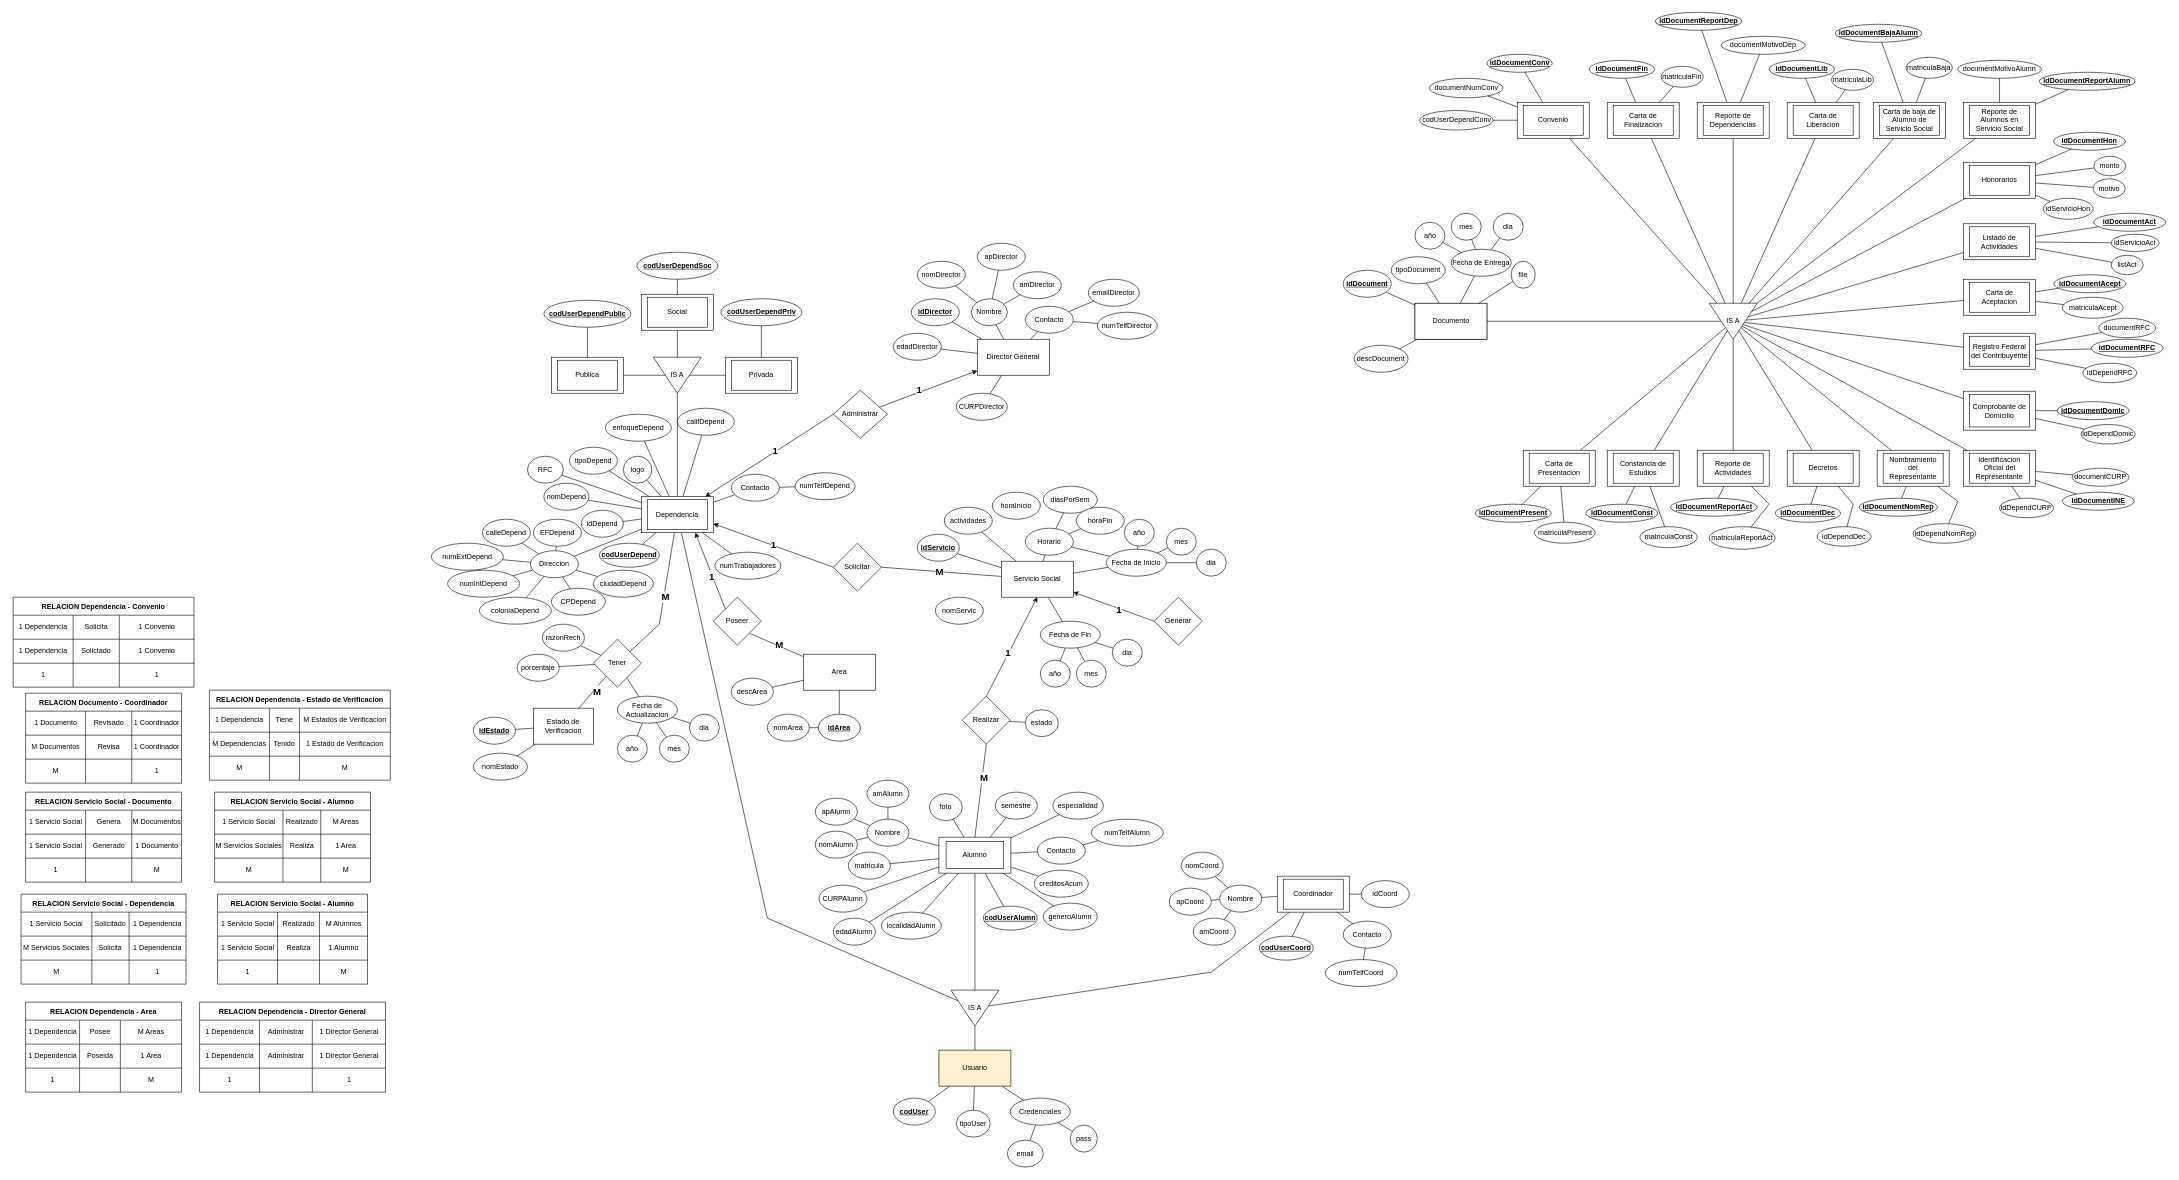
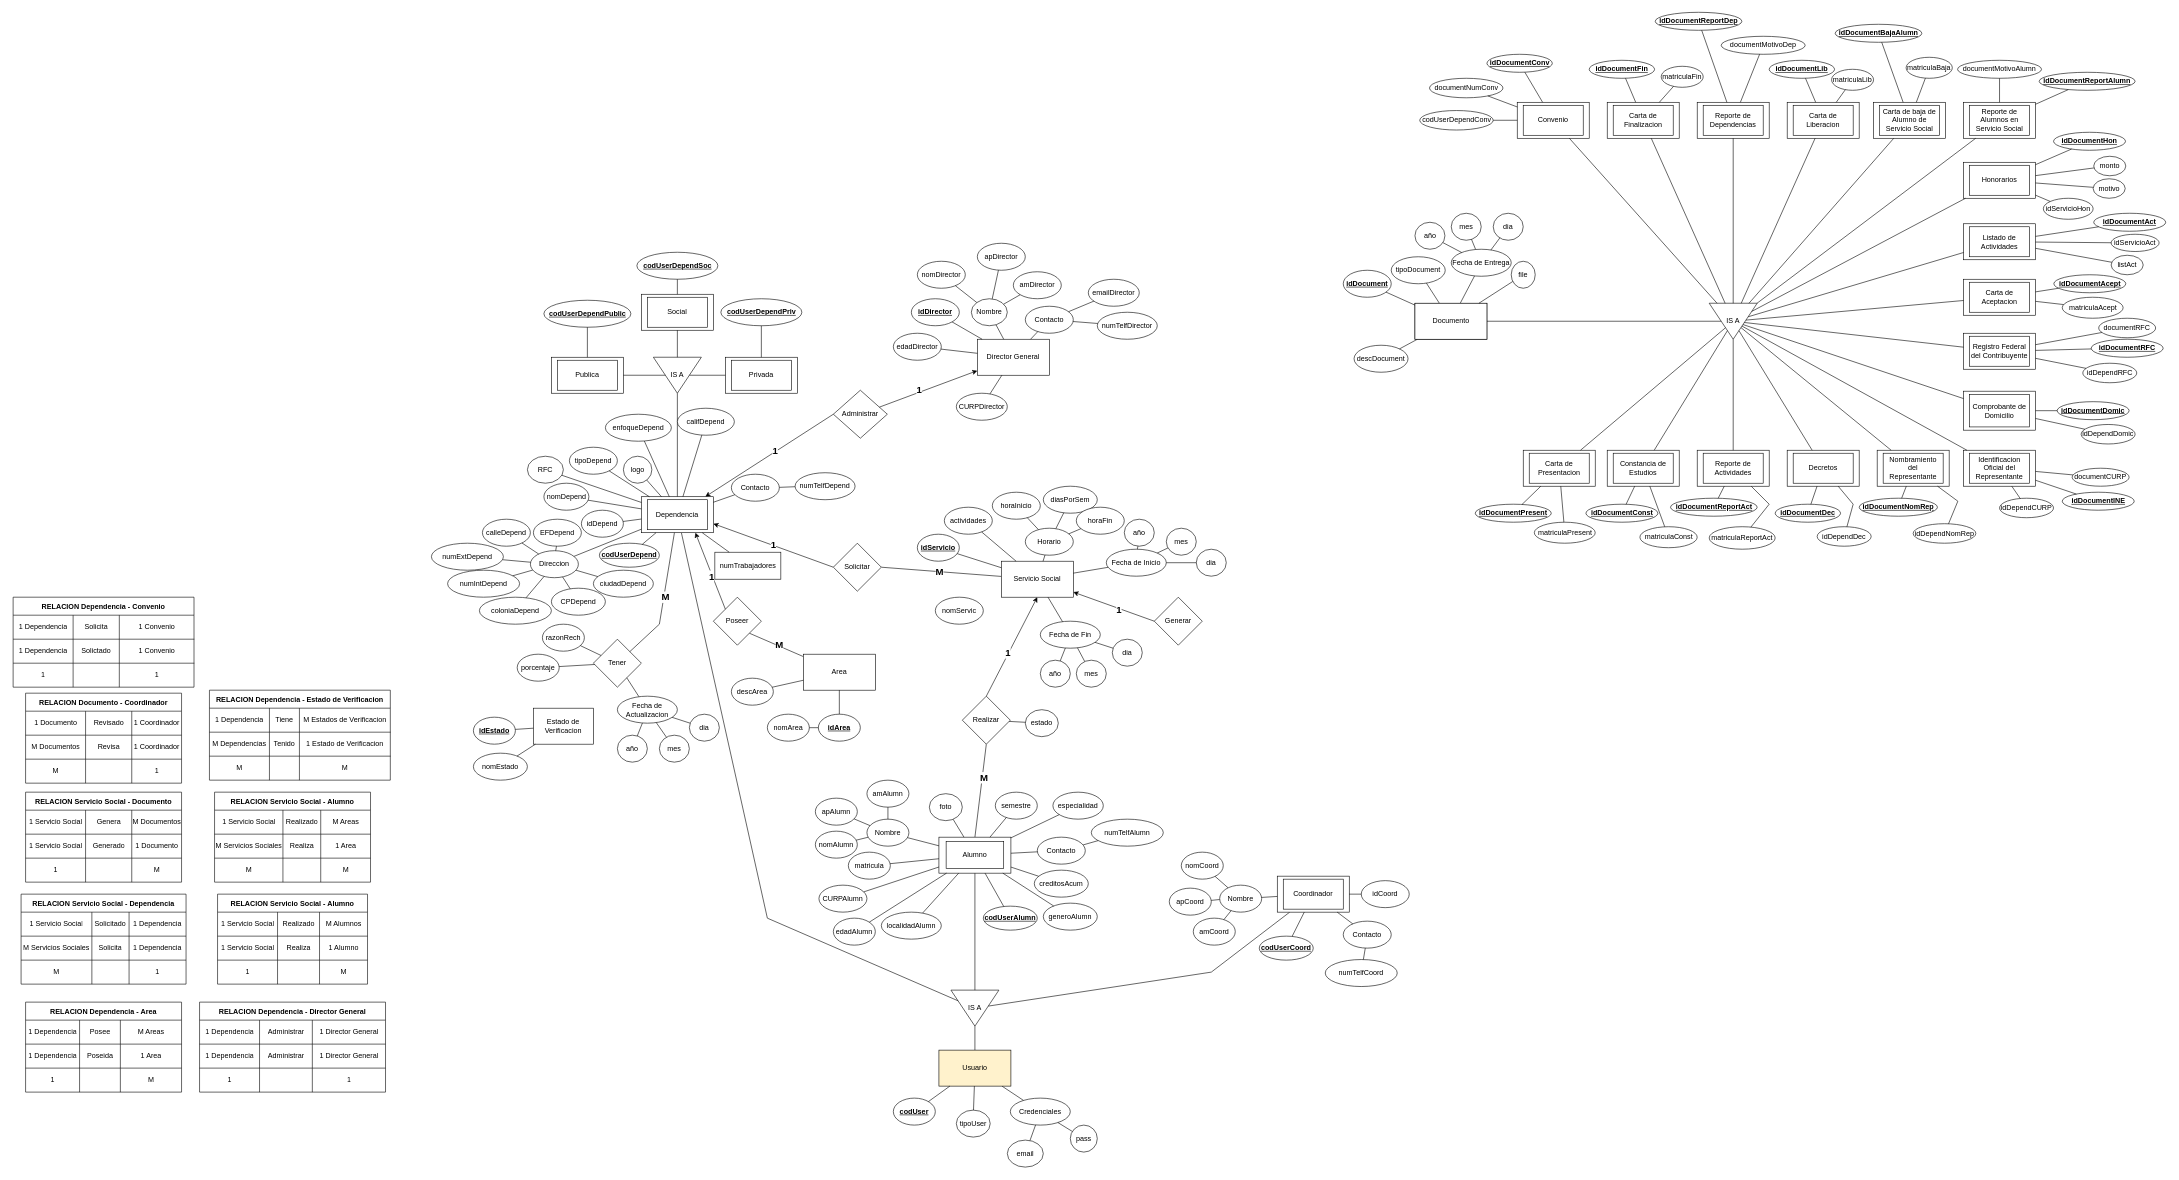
(1090, 552) -> (1033, 524)
(748, 566) -> (748, 566)
(594, 690) -> none
